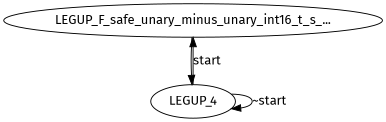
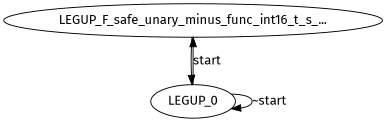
(193, 20) -> (193, 20)
(193, 101) -> (193, 101)
